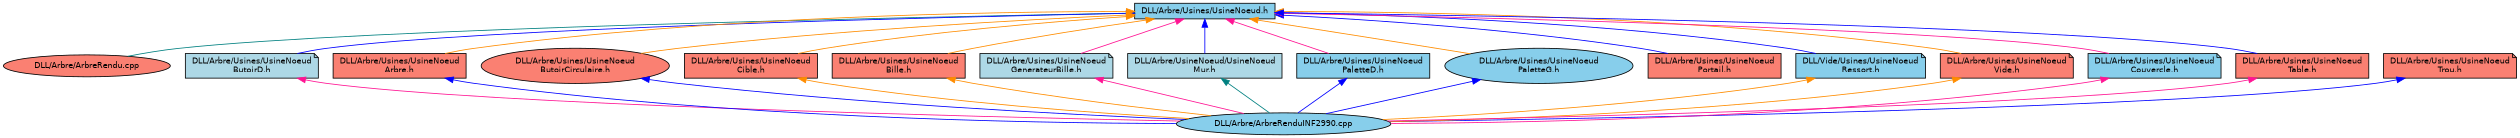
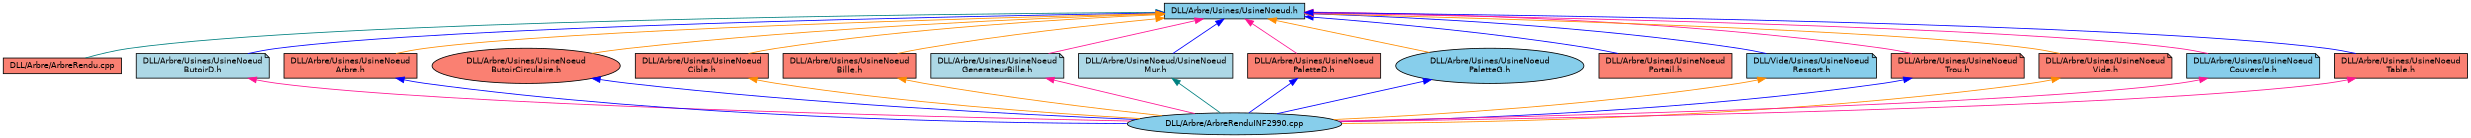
none -> (1763, 35)
(87, 66) -> (62, 66)
(1363, 66) -> (1314, 66)
